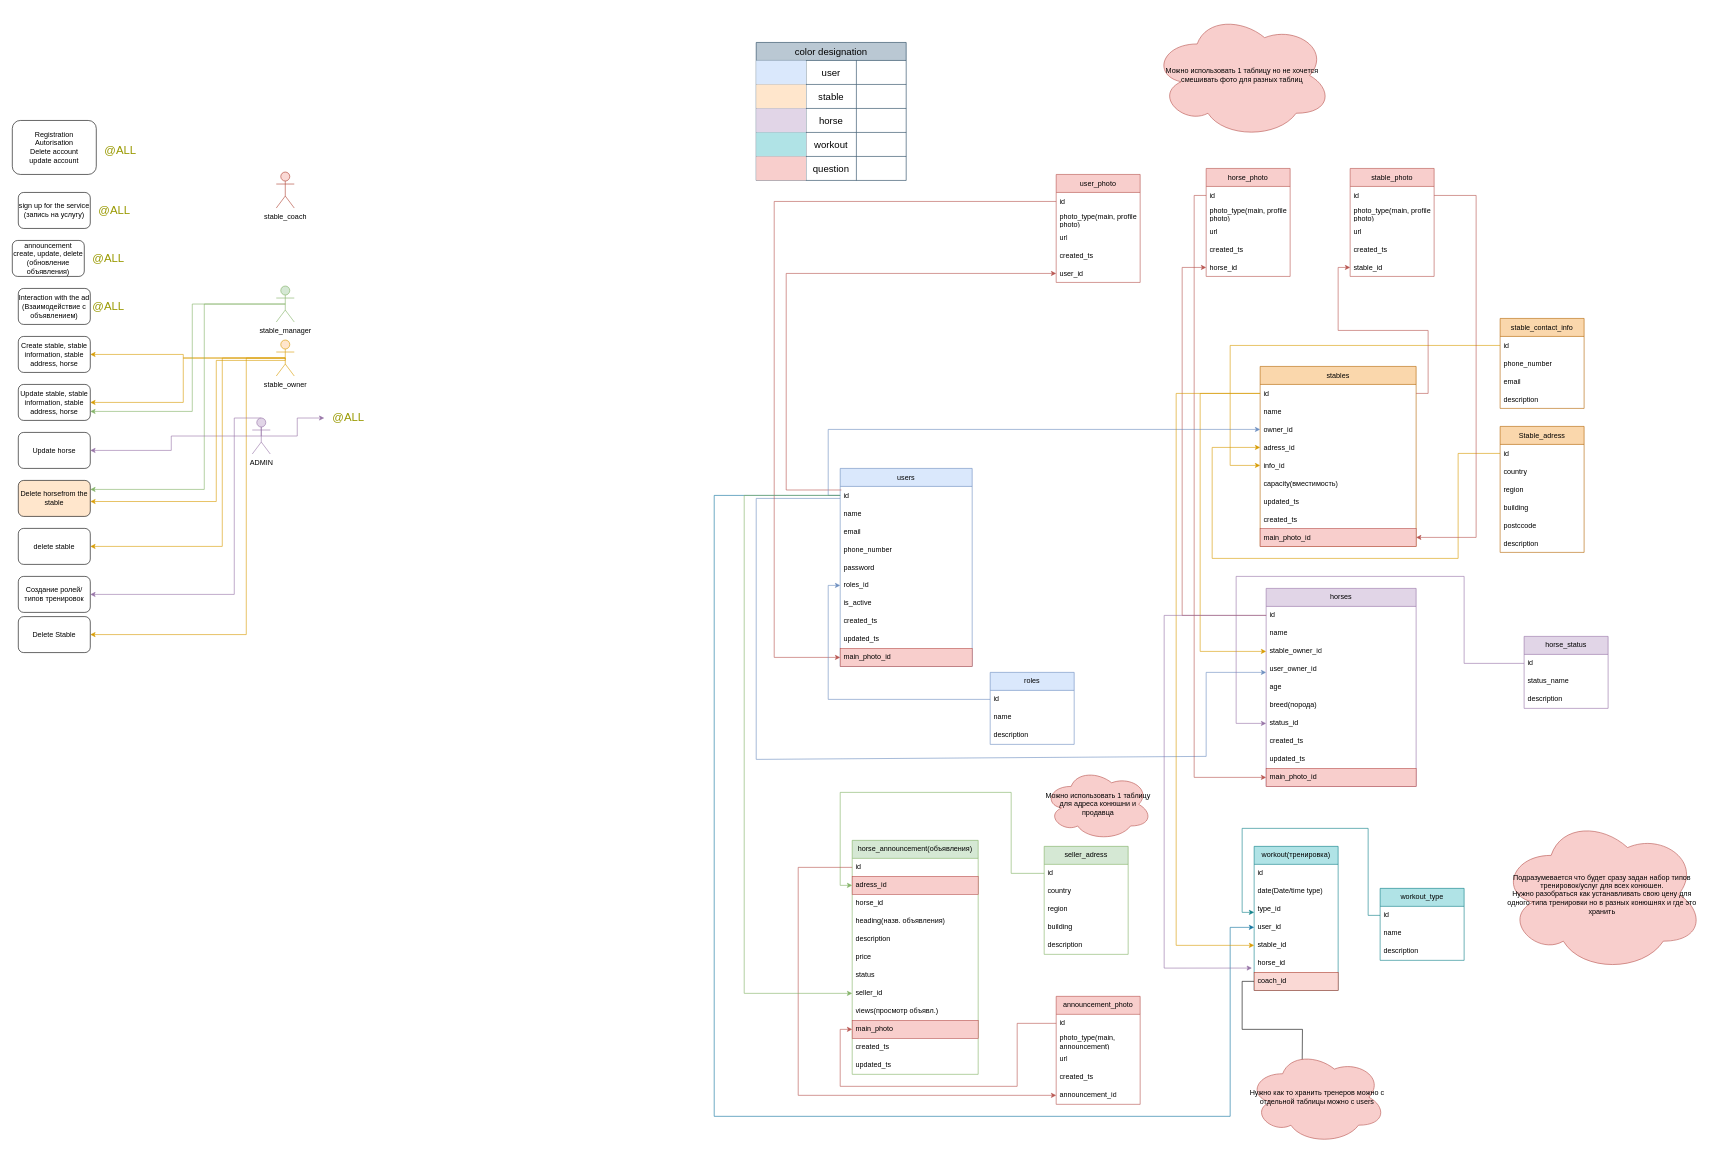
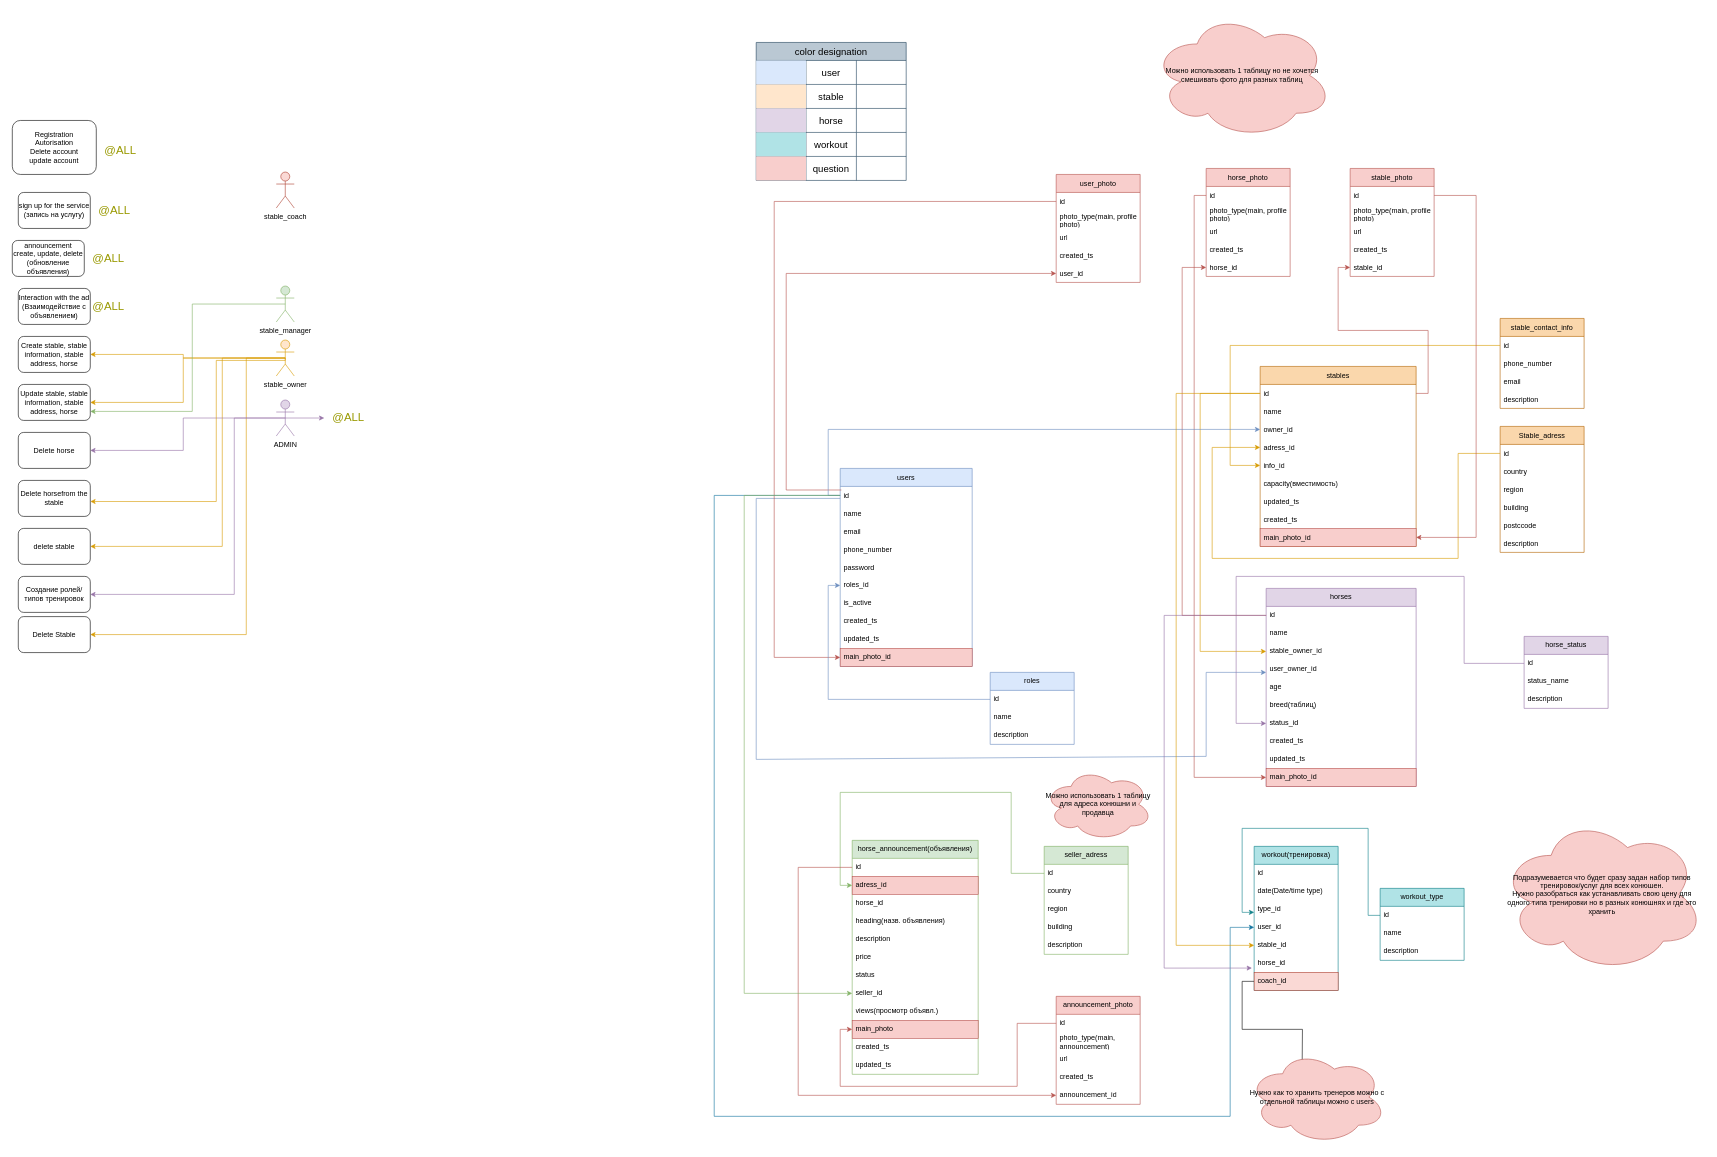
(261, 436) -> (285, 418)
(54, 450) -> (54, 450)
(150, 489) -> none
(54, 498) -> (54, 498)
(1296, 705) -> (1296, 705)
